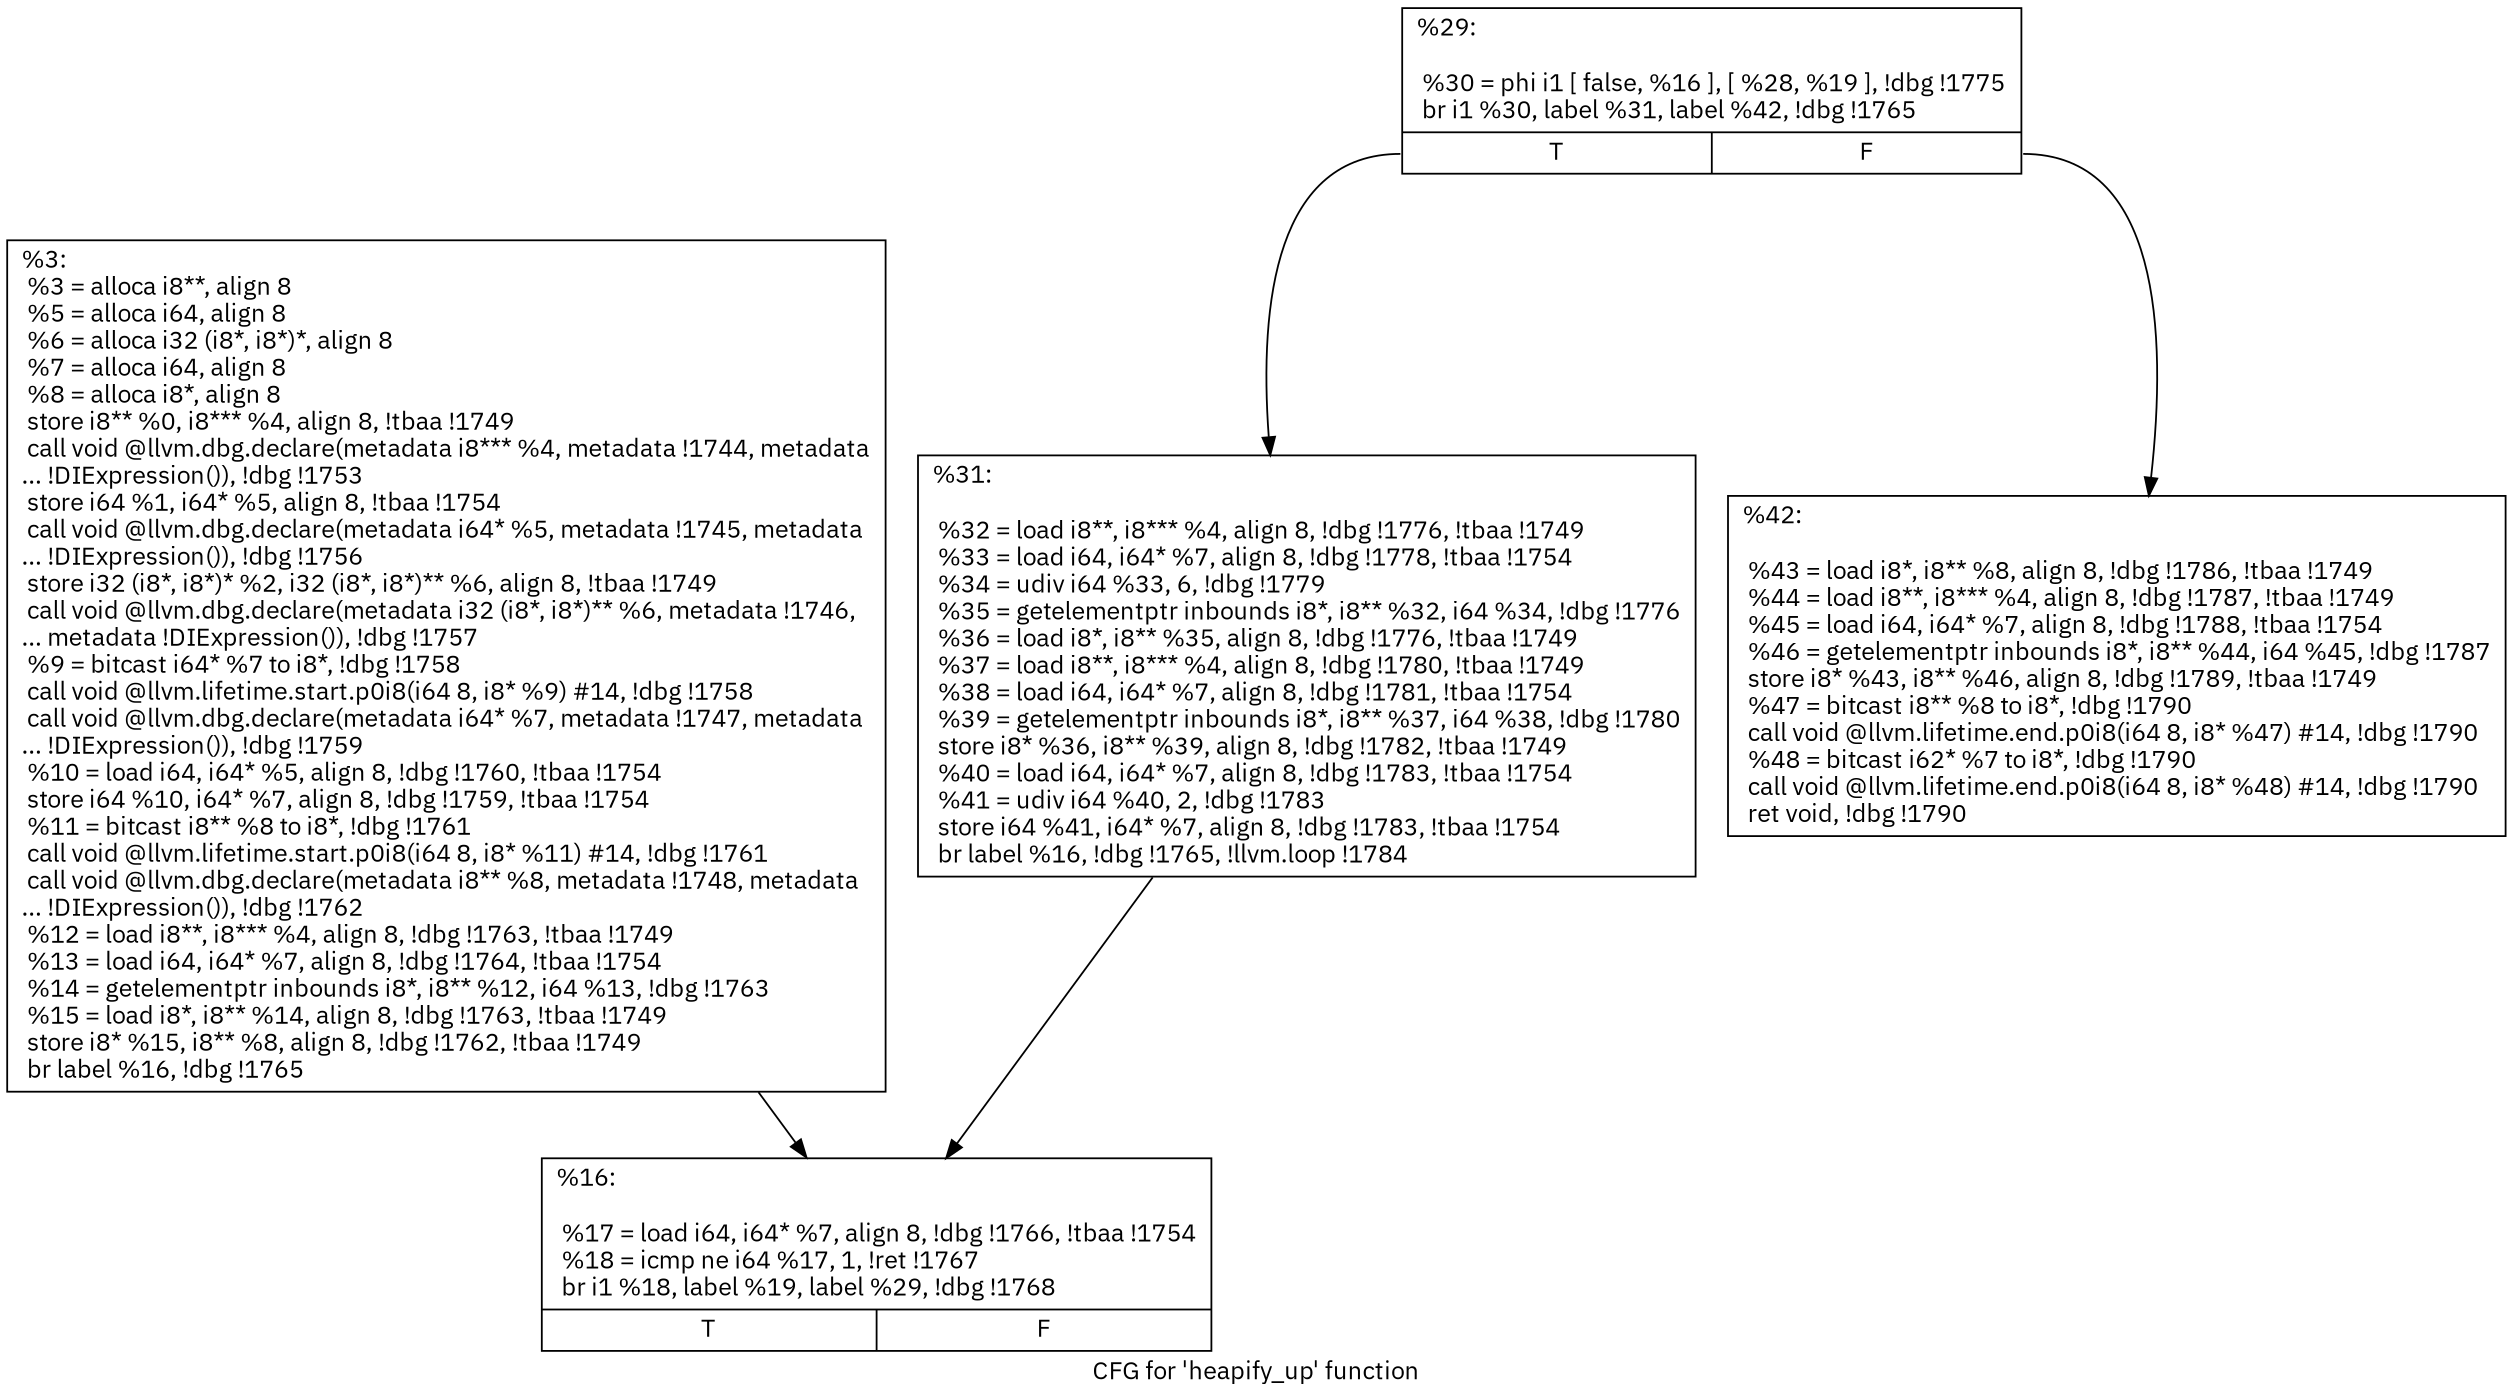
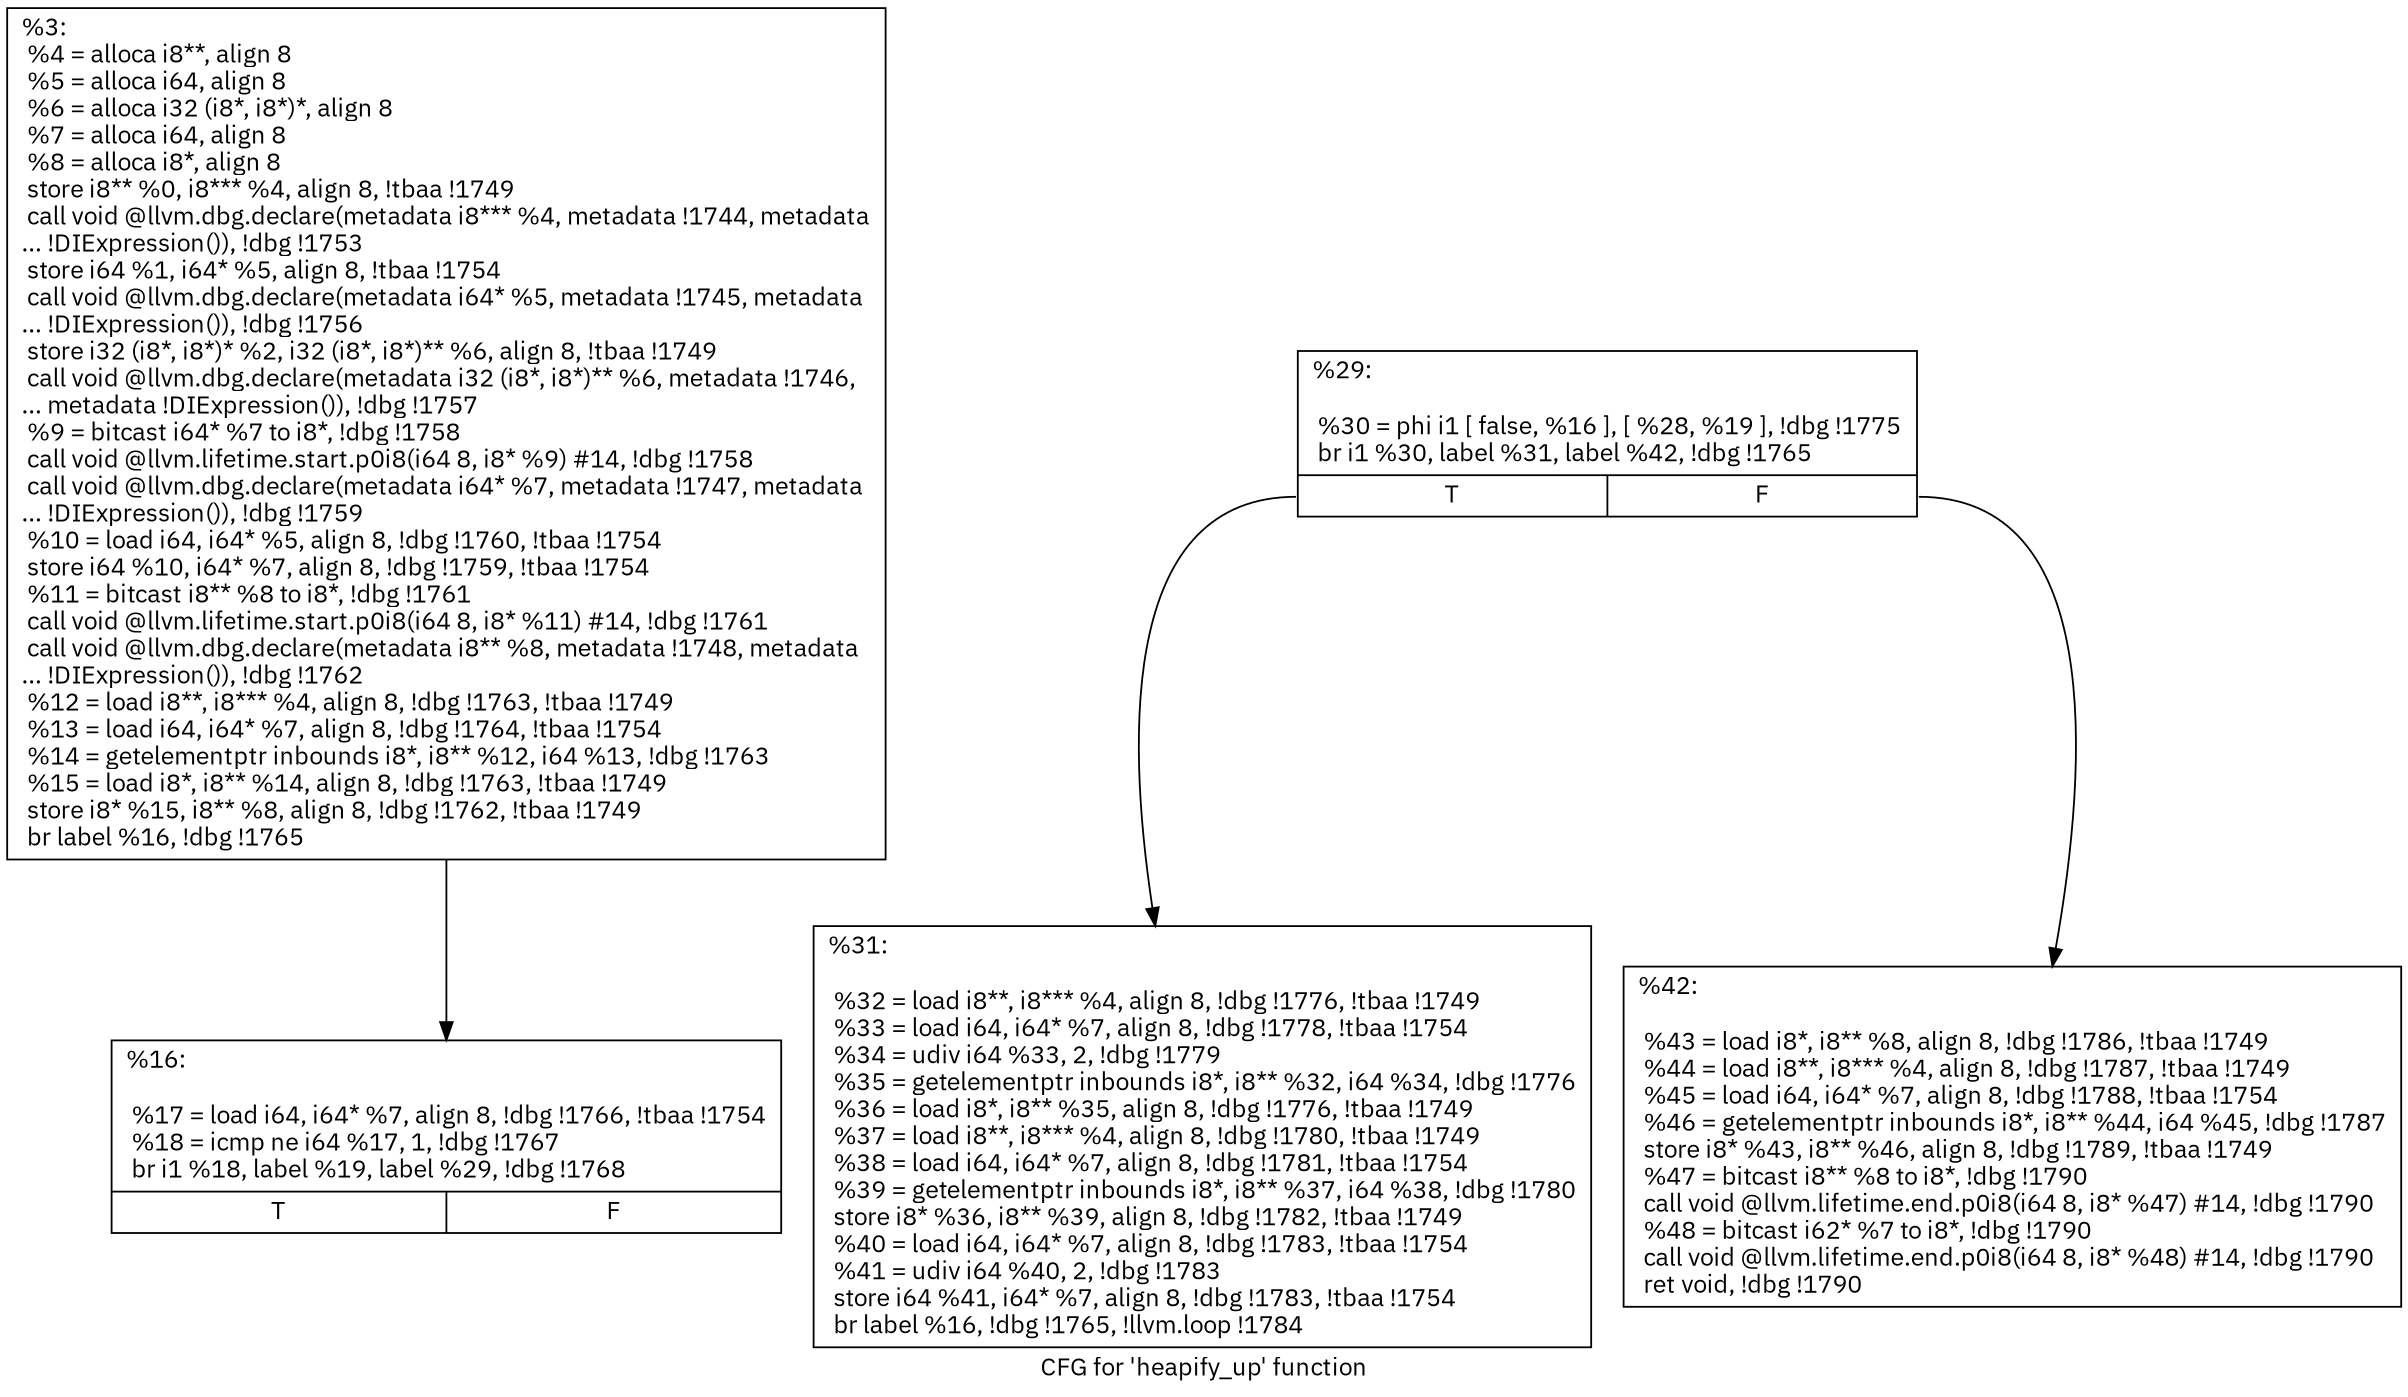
(157, 287) -> (157, 55)
(1130, 585) -> (1025, 1056)
(1055, 1010) -> none
(768, 1261) -> (343, 1143)
